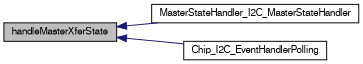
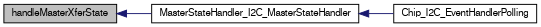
(155, 41) -> (381, 14)
